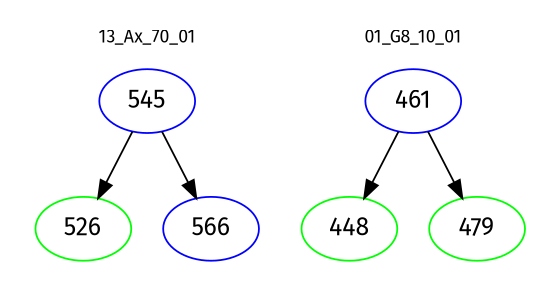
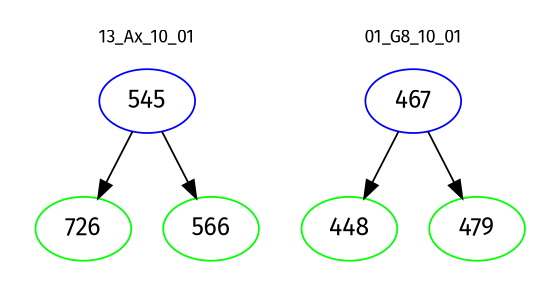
(147, 38) -> (147, 38)
(413, 101) -> (413, 101)
(83, 229) -> (83, 229)
(211, 229) -> (211, 229)
